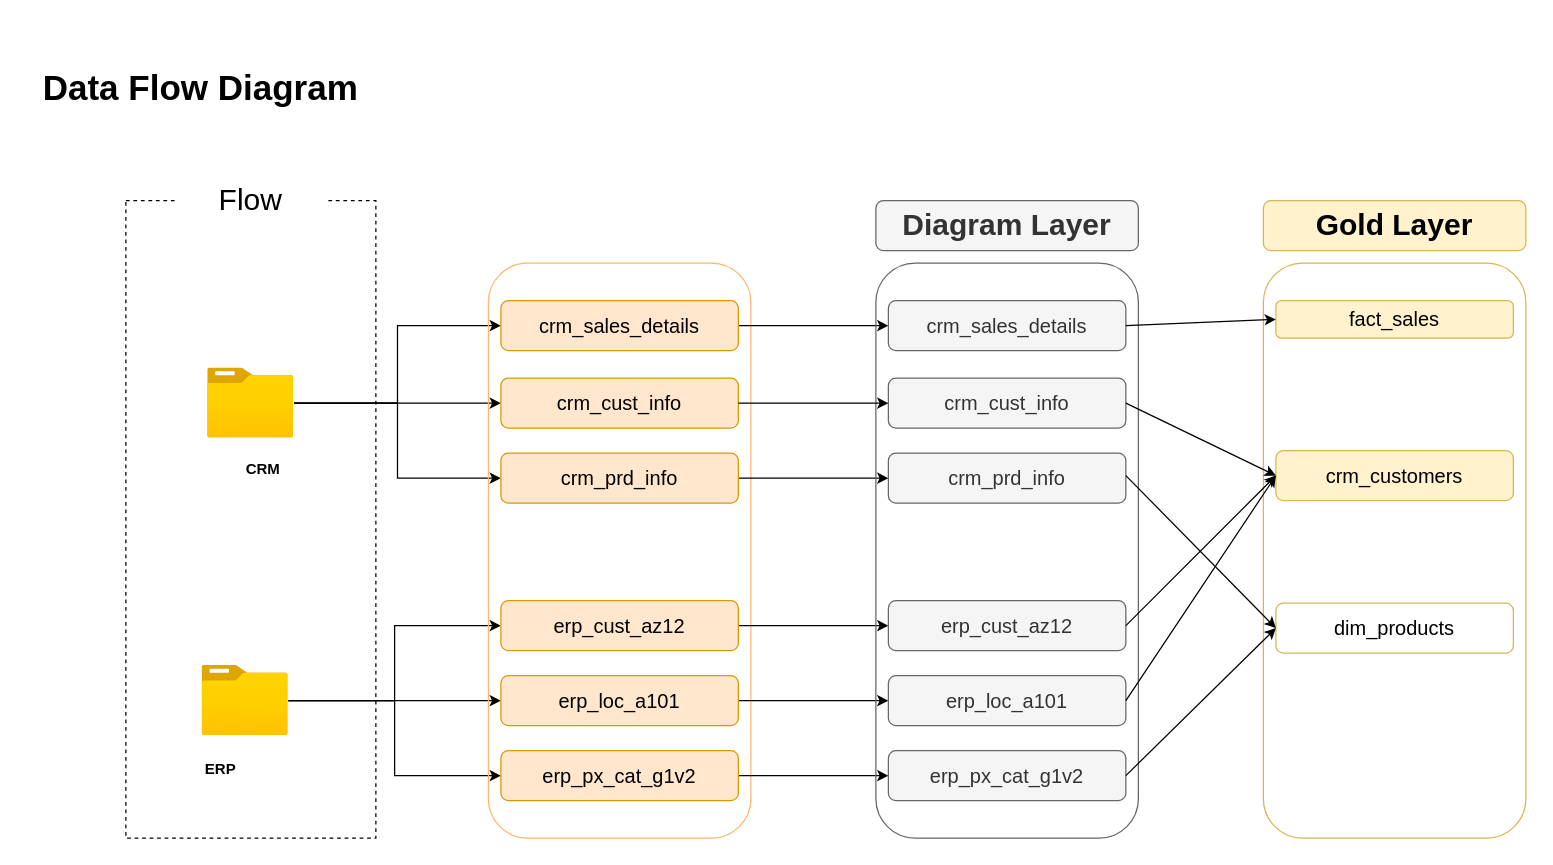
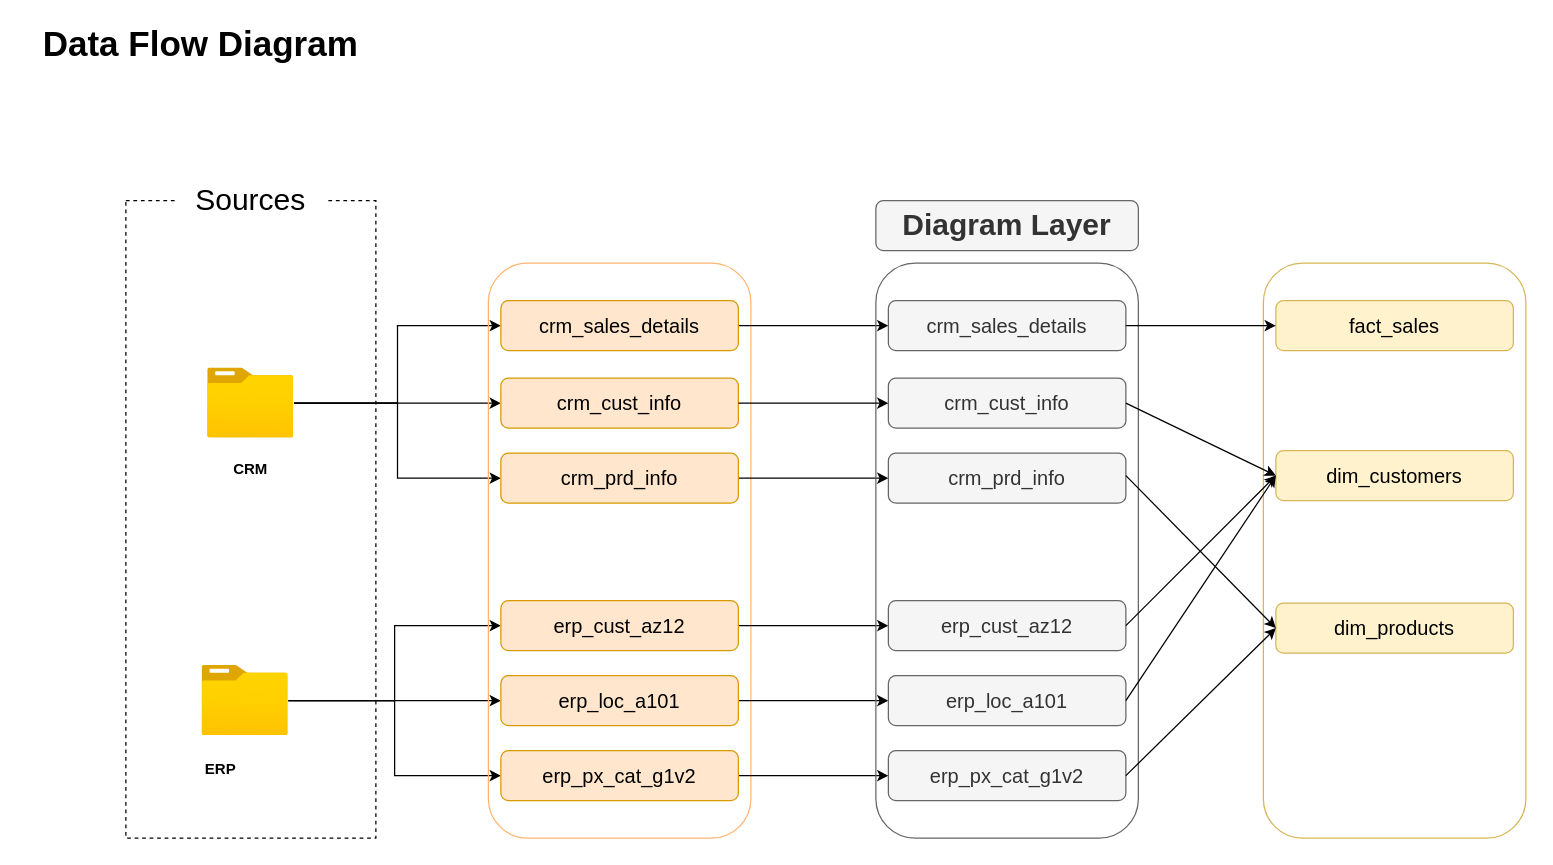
(201, 88) -> (201, 44)
(251, 201) -> (251, 201)
(1394, 226) -> none
(1394, 319) -> (1394, 326)
(263, 469) -> (251, 469)
(1394, 476) -> (1394, 476)
(1394, 628) -> (1394, 628)
